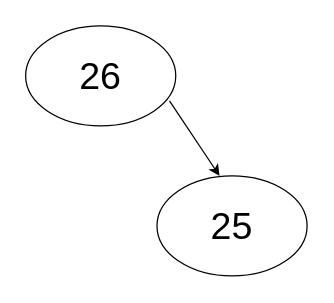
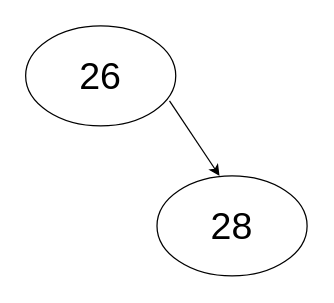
(232, 226) -> (232, 226)
